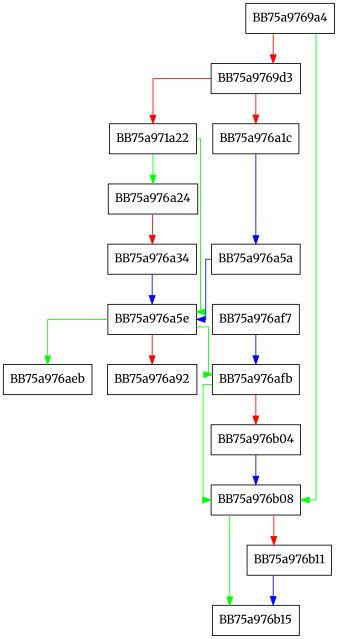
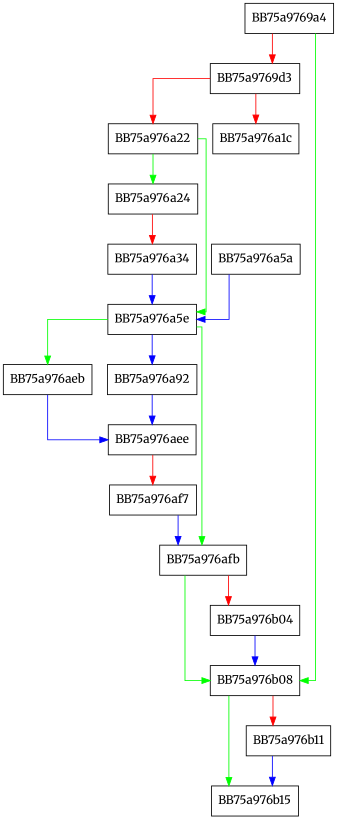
(153, 139) -> (153, 139)
(256, 195) -> none
(152, 345) -> (152, 345)
none -> (152, 440)
